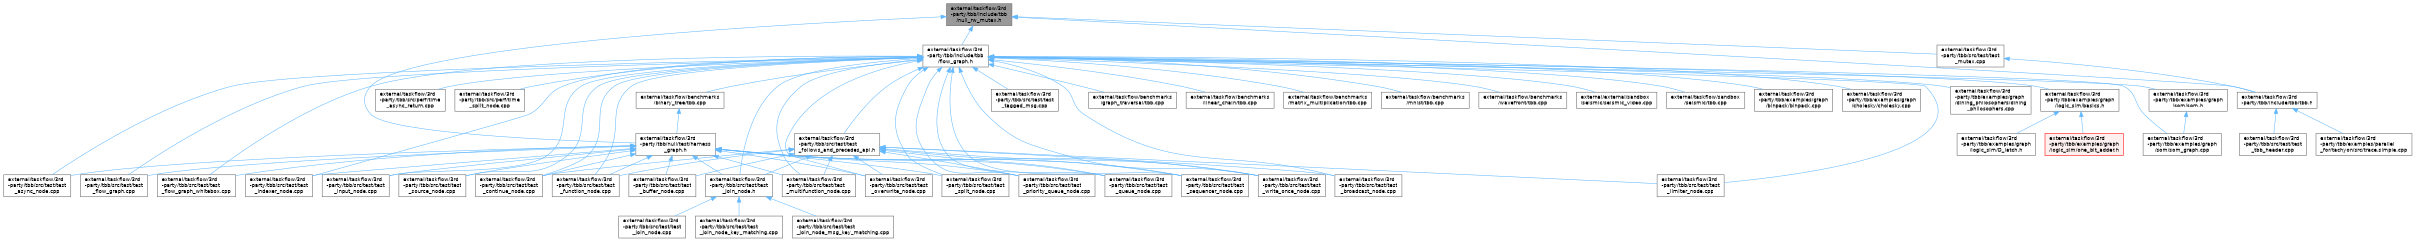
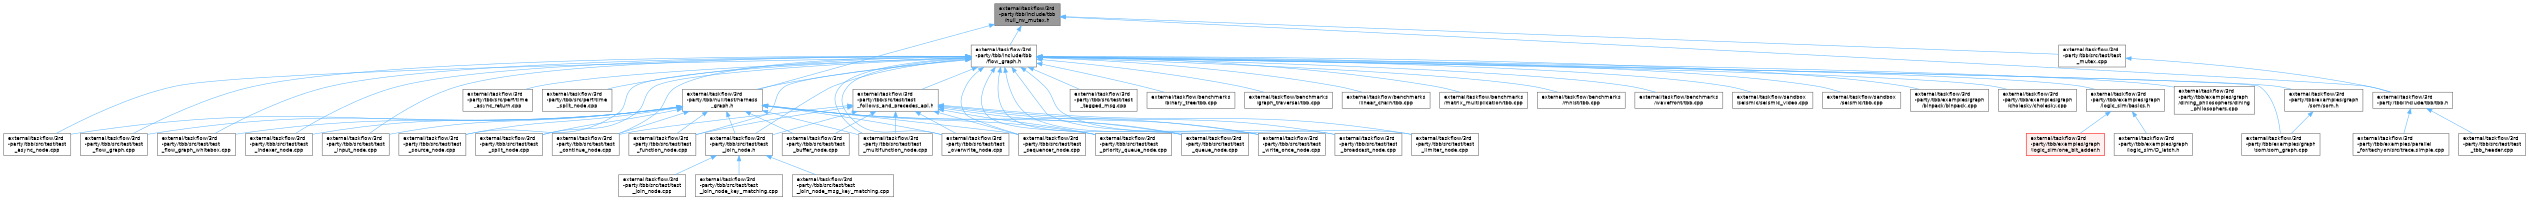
(1617, 100) -> (1773, 100)
(678, 124) -> (861, 71)
